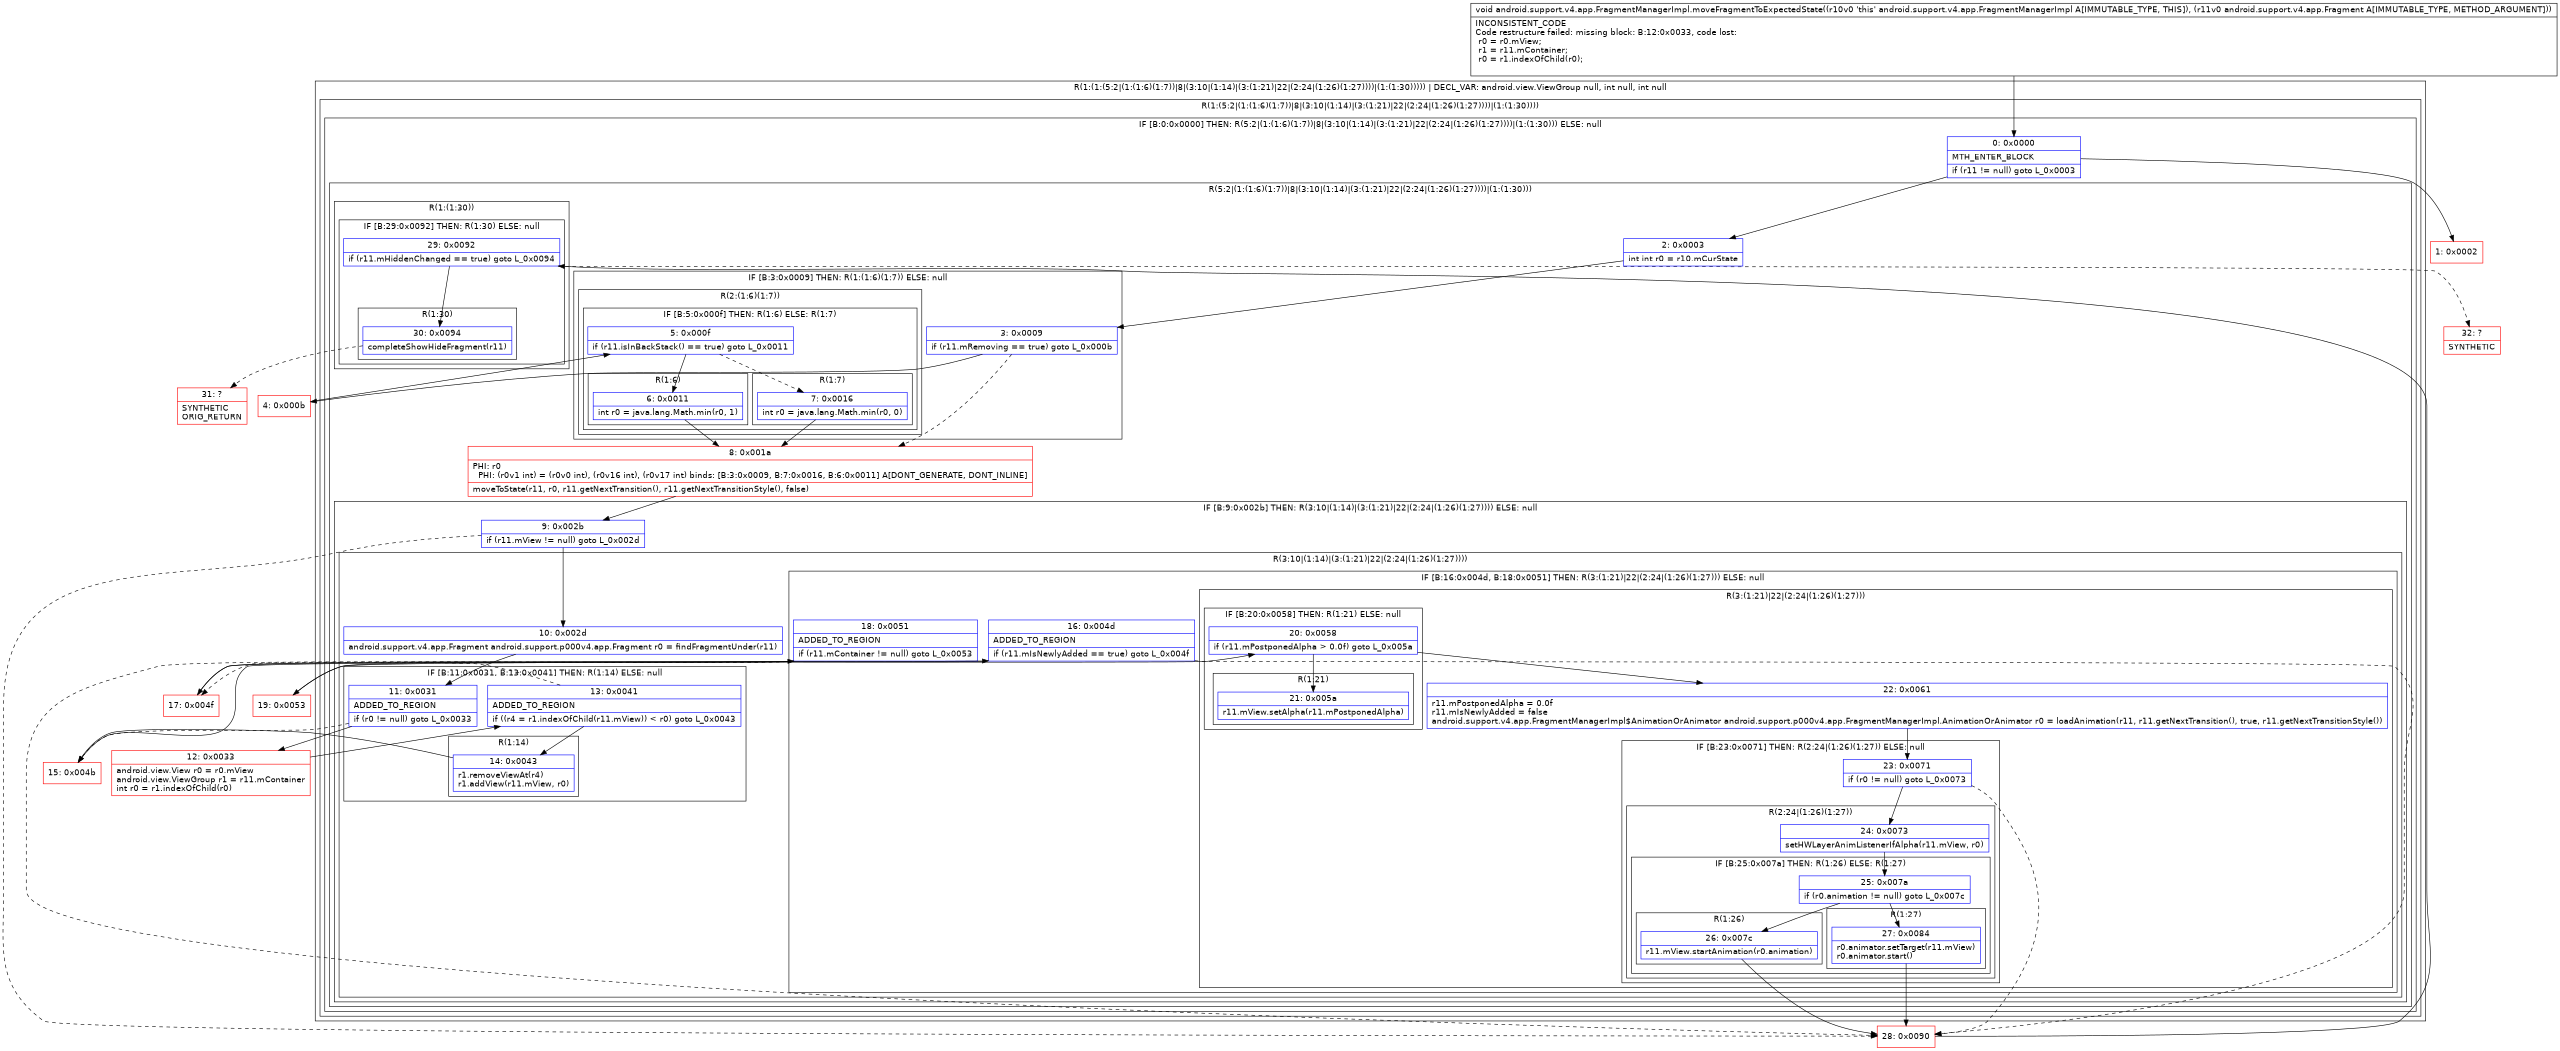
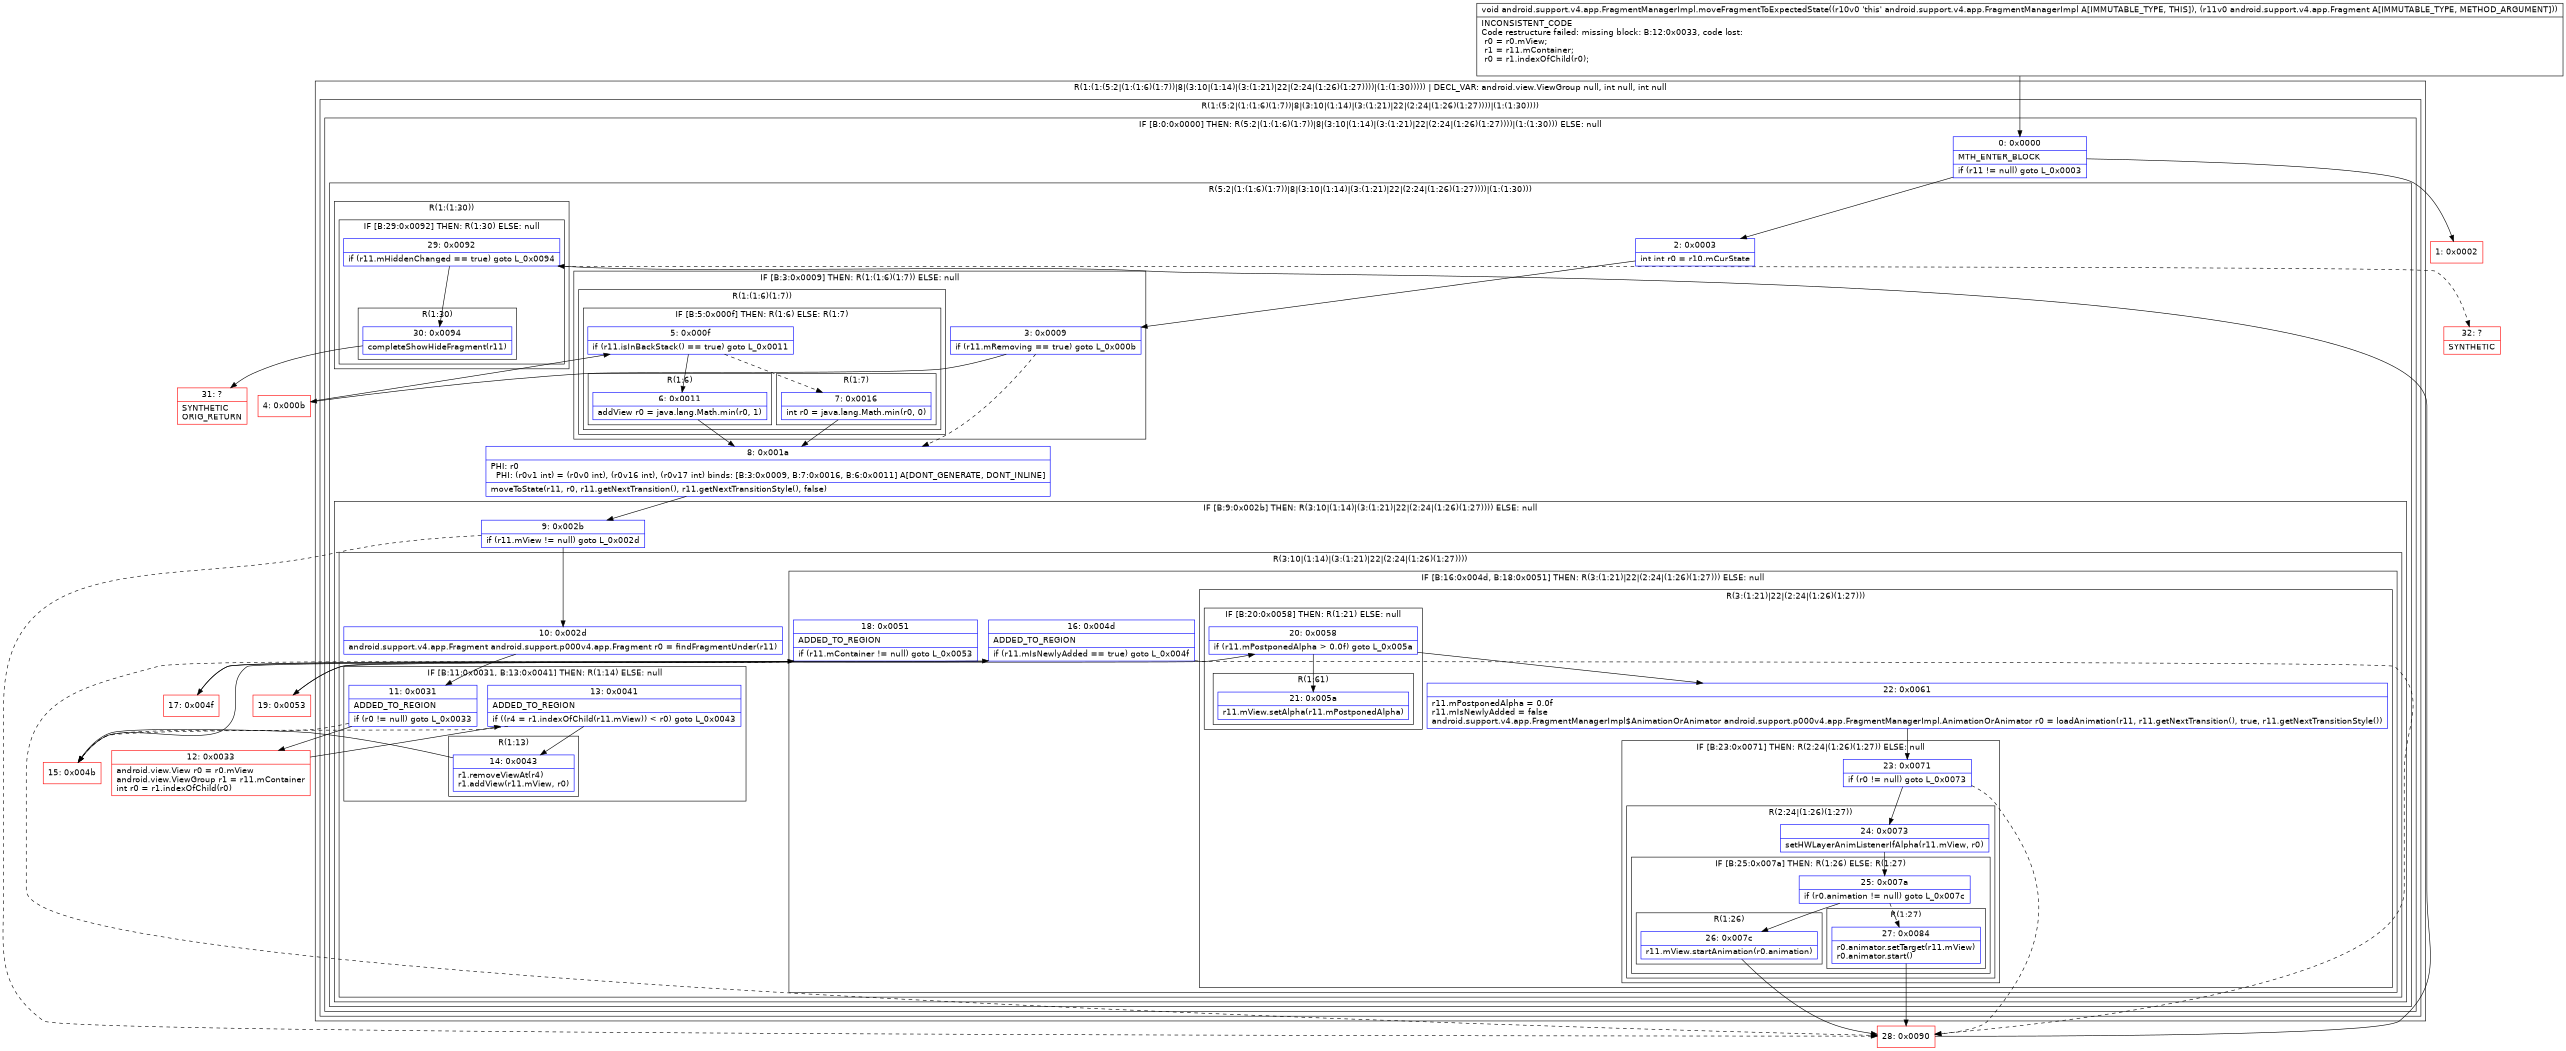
(750, 296) -> (762, 296)
(297, 358) -> (297, 358)
(668, 413) -> (680, 413)
(750, 471) -> (768, 471)
(381, 662) -> (356, 730)
(1313, 680) -> (1313, 680)
(514, 743) -> (514, 743)
(1893, 912) -> (1893, 912)
